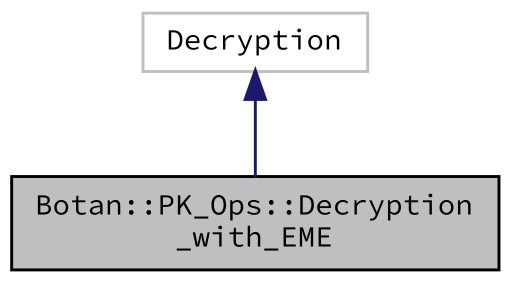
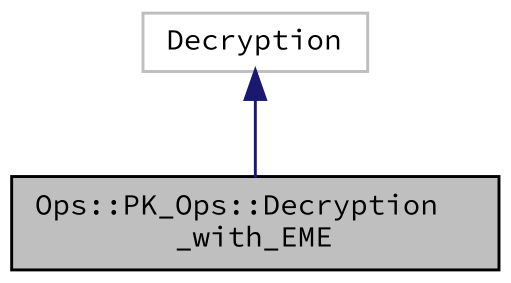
(255, 223) -> (255, 223)
